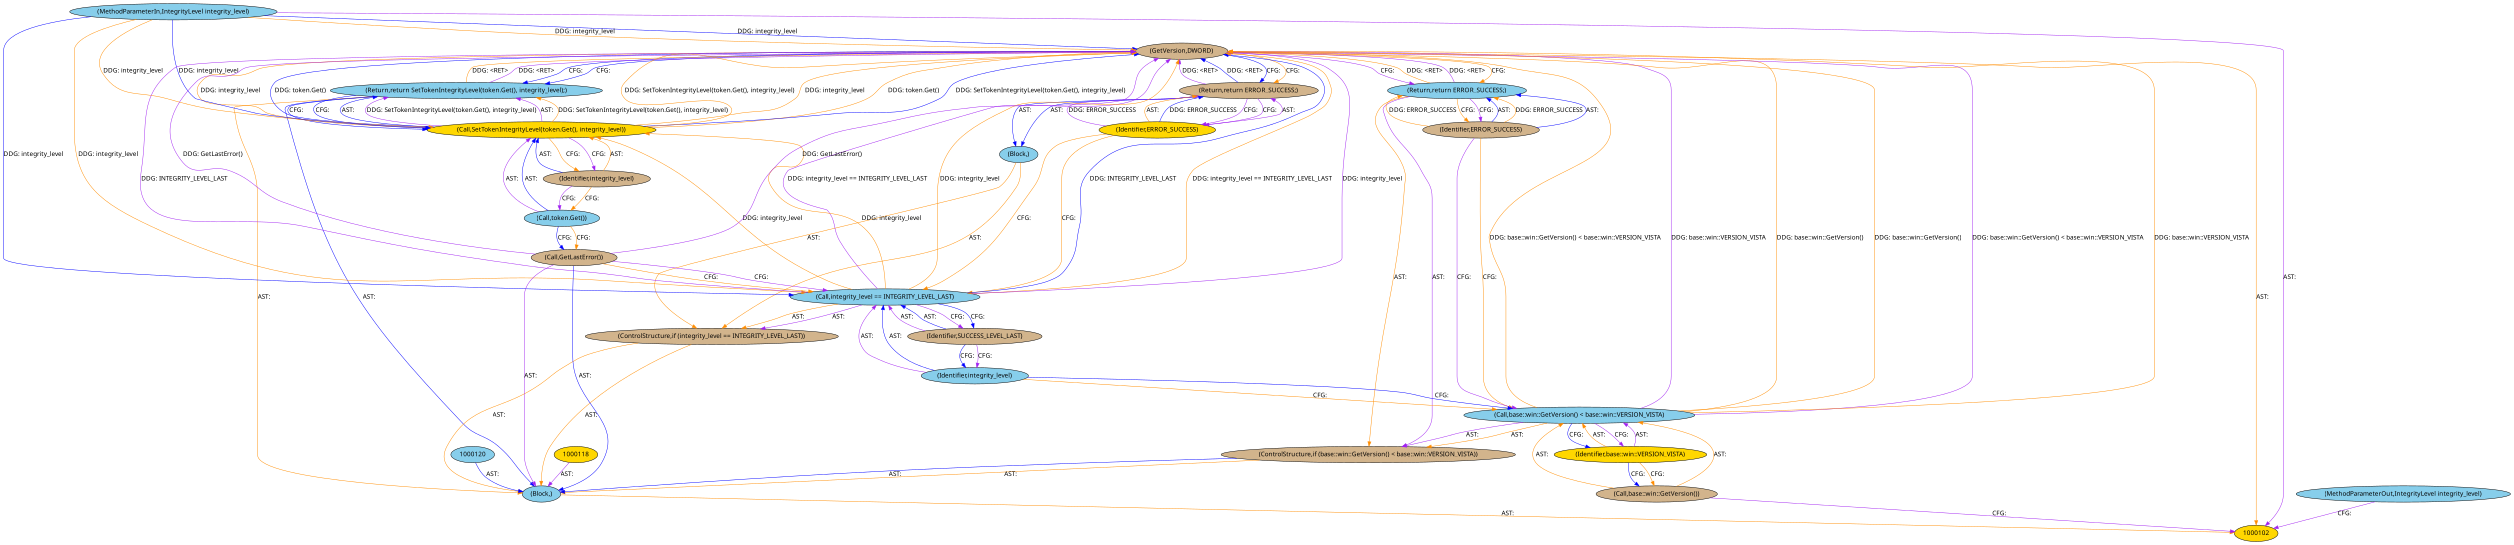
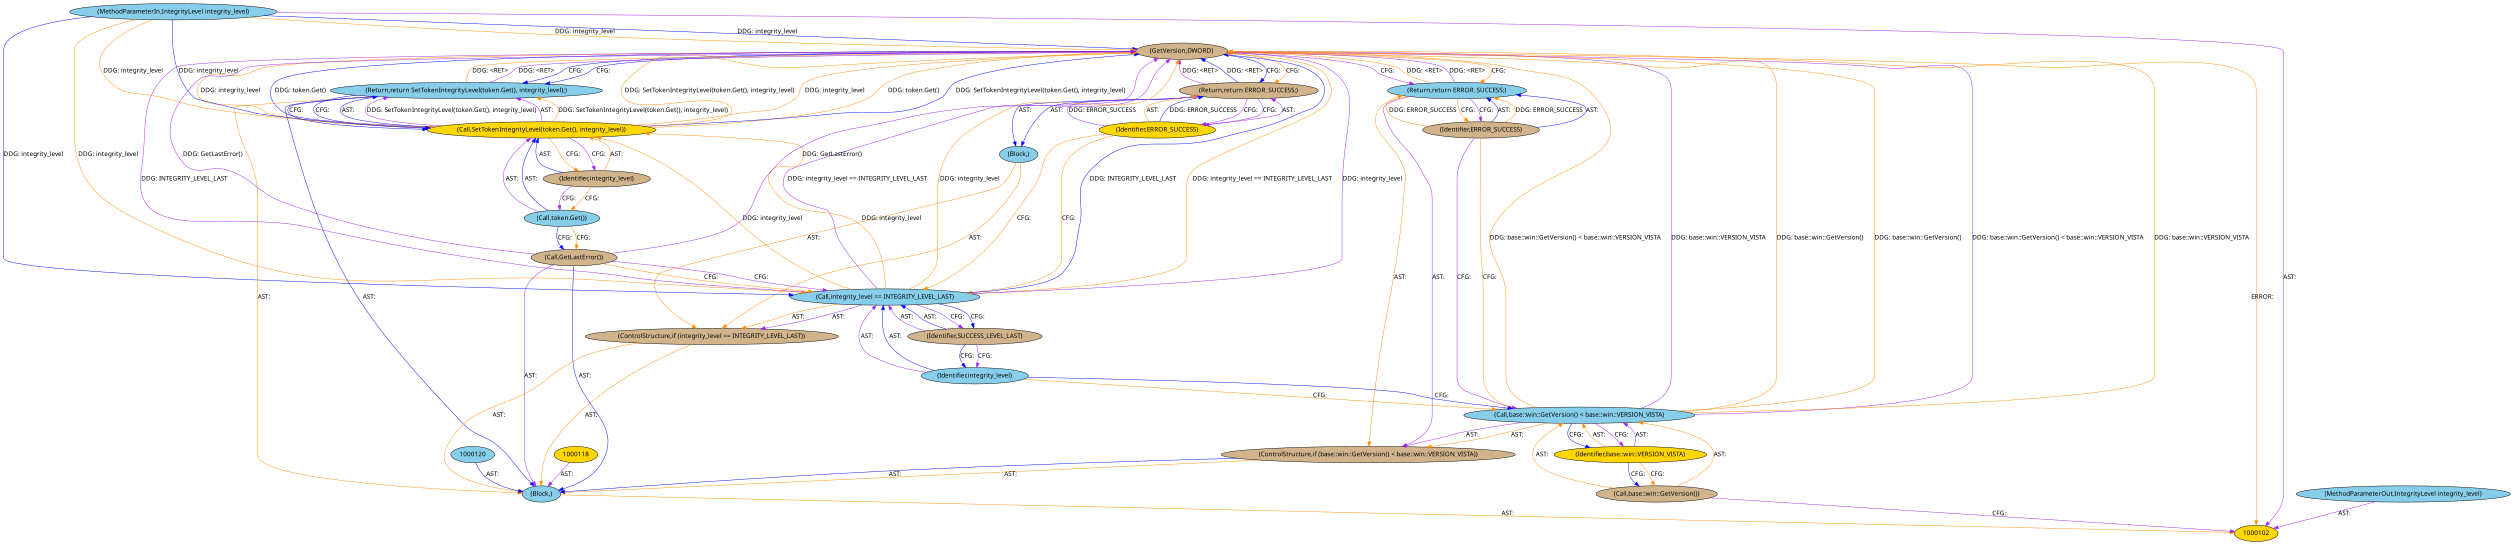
(2263, 297) -> (2263, 297)
(2345, 514) -> (2345, 514)
